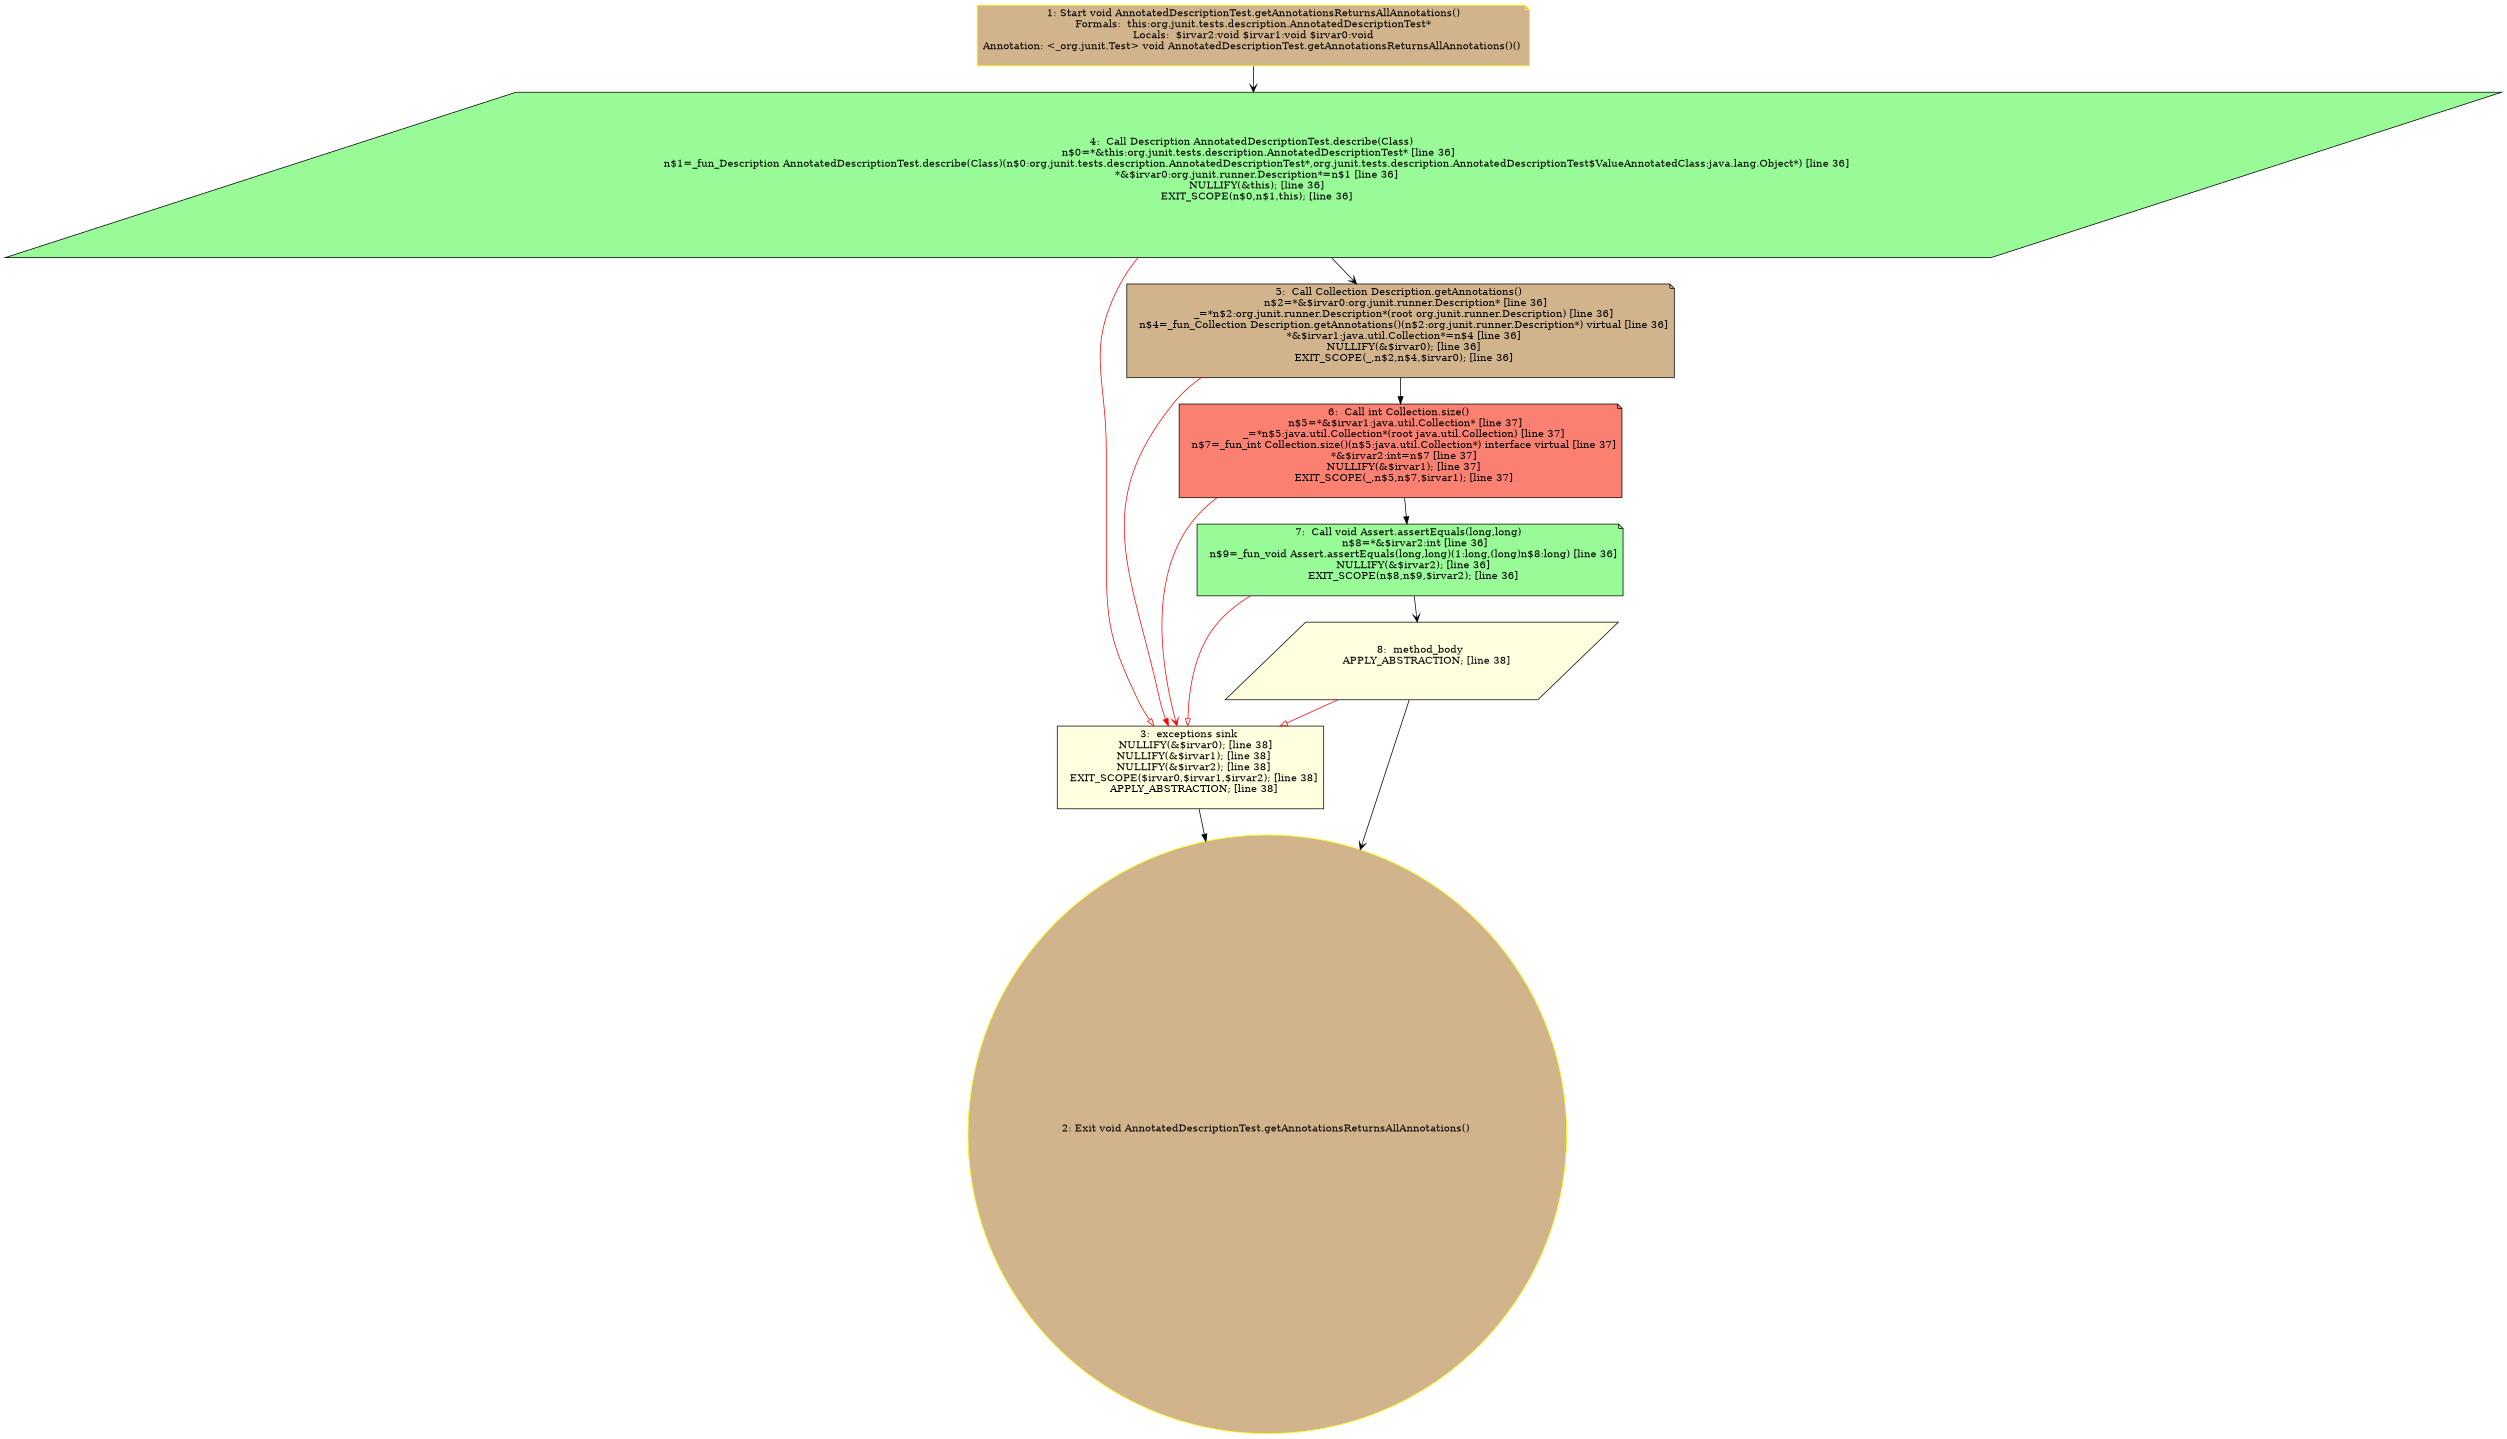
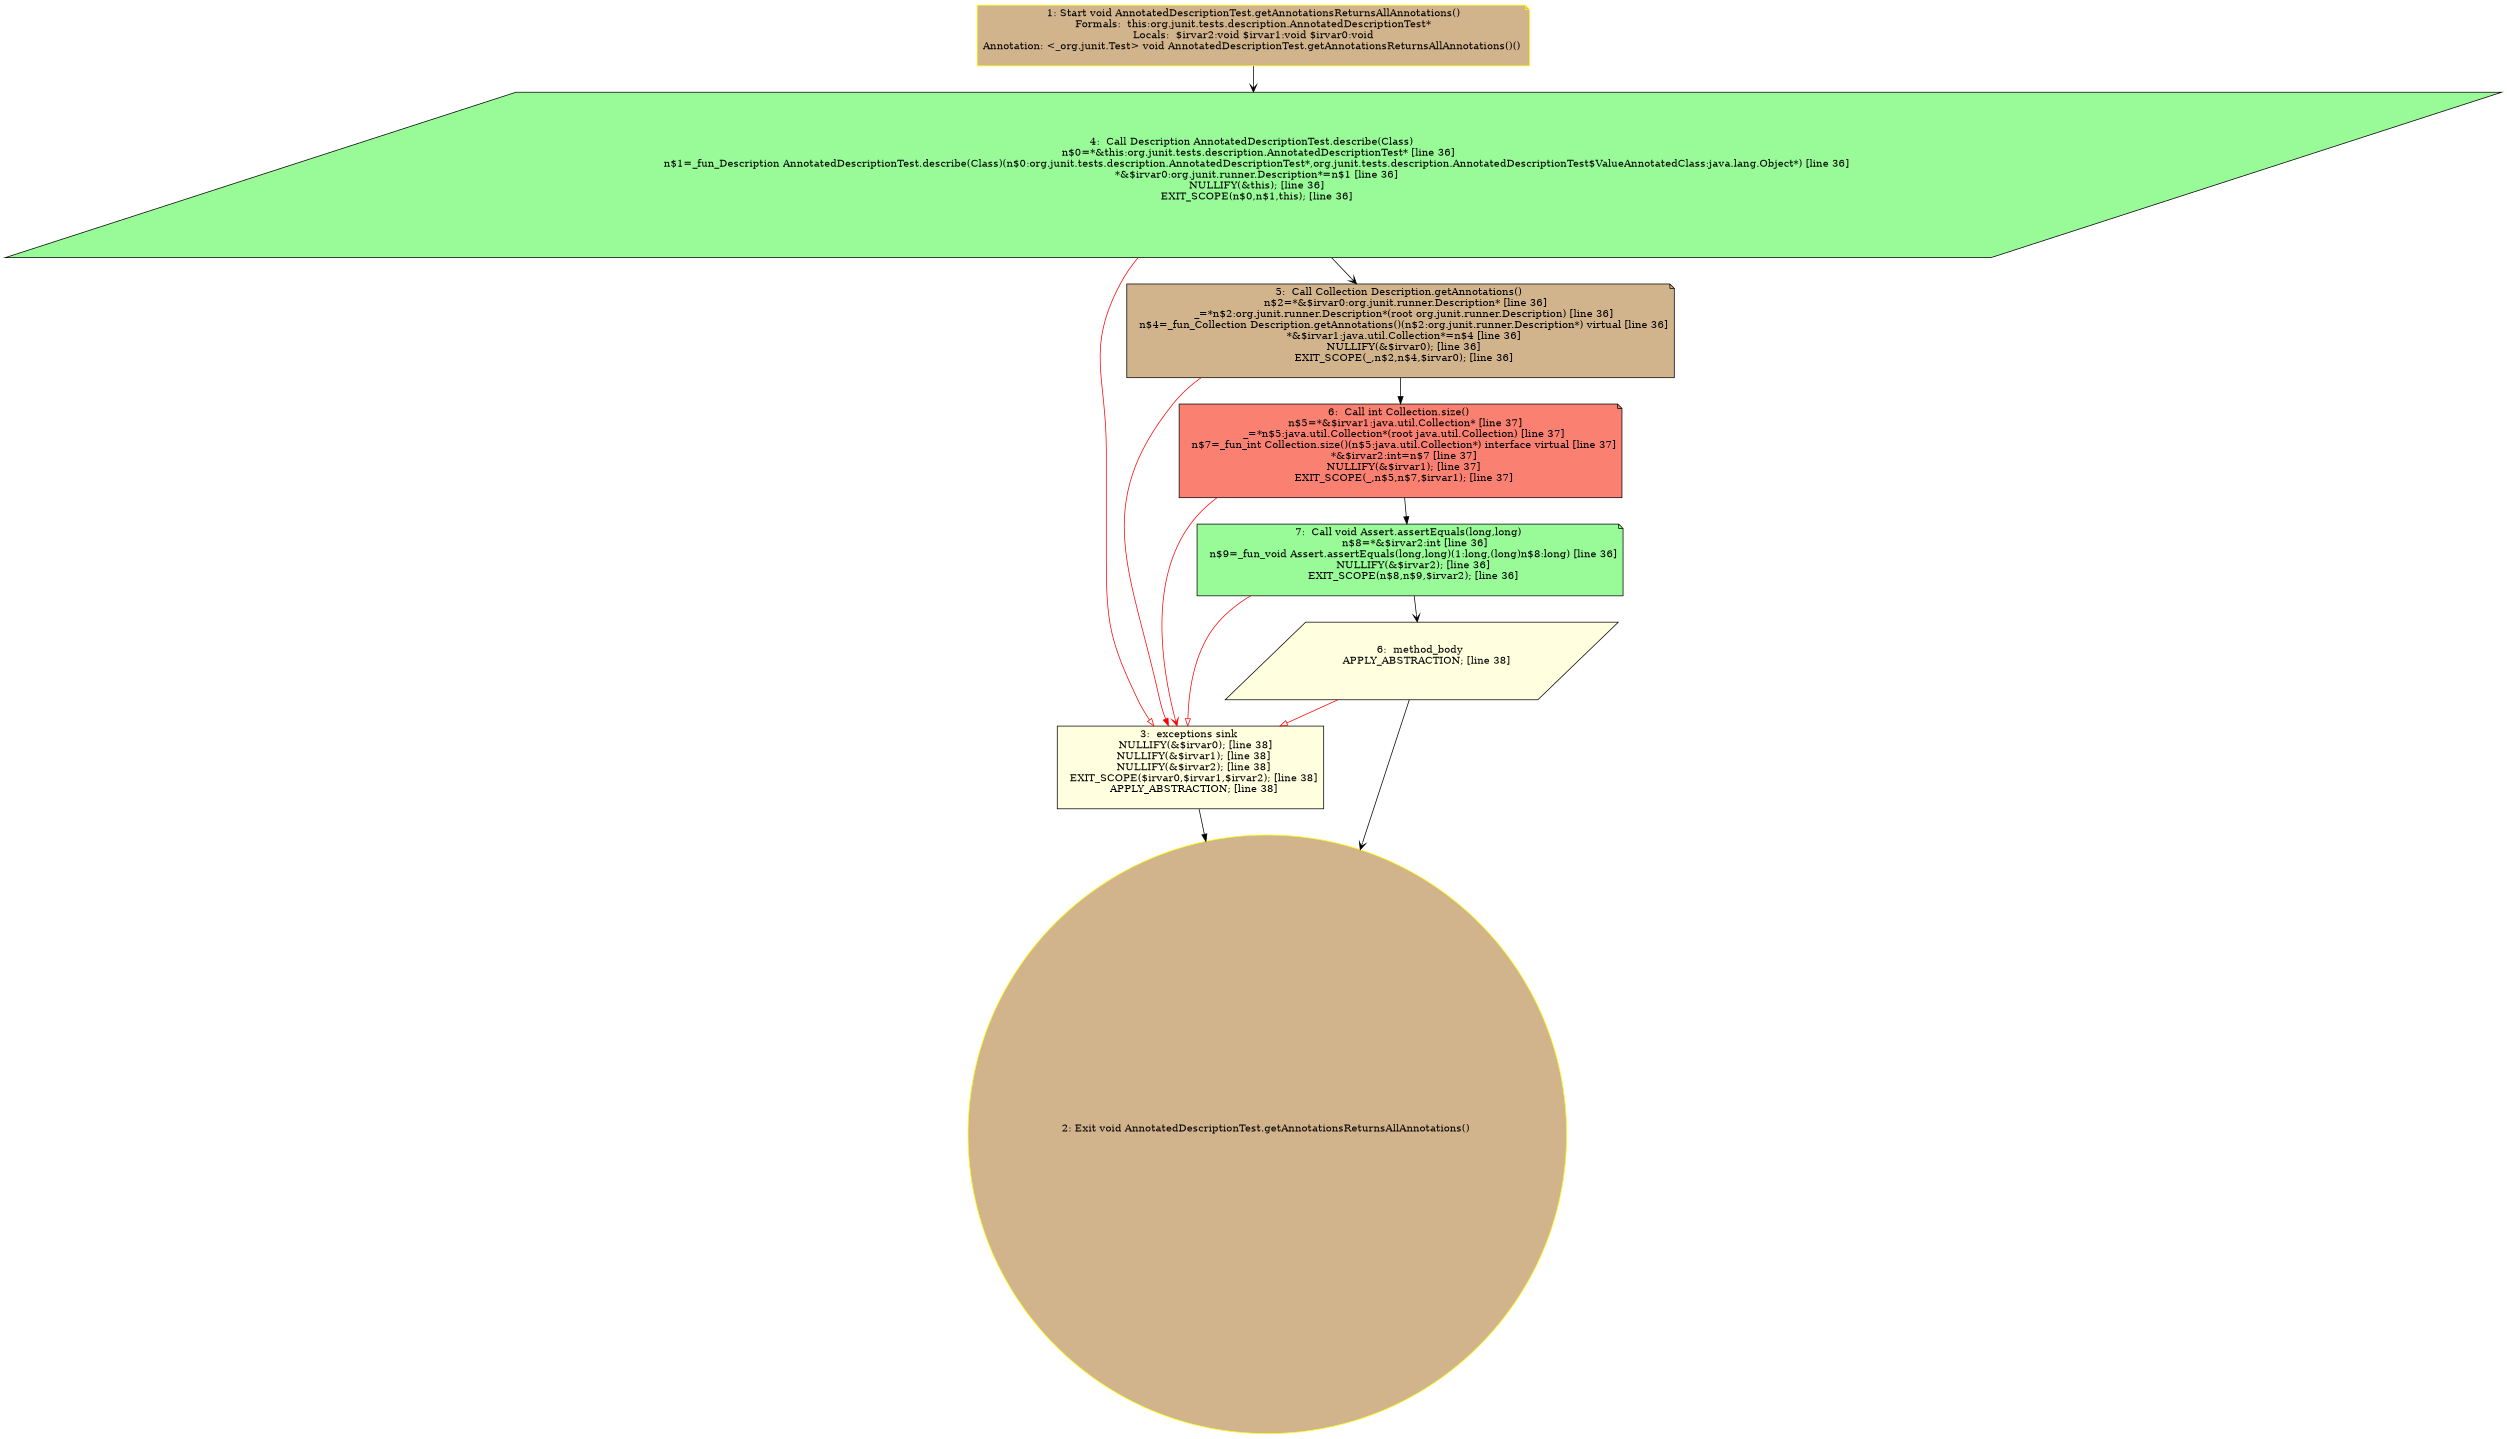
(1422, 661) -> (1422, 661)
